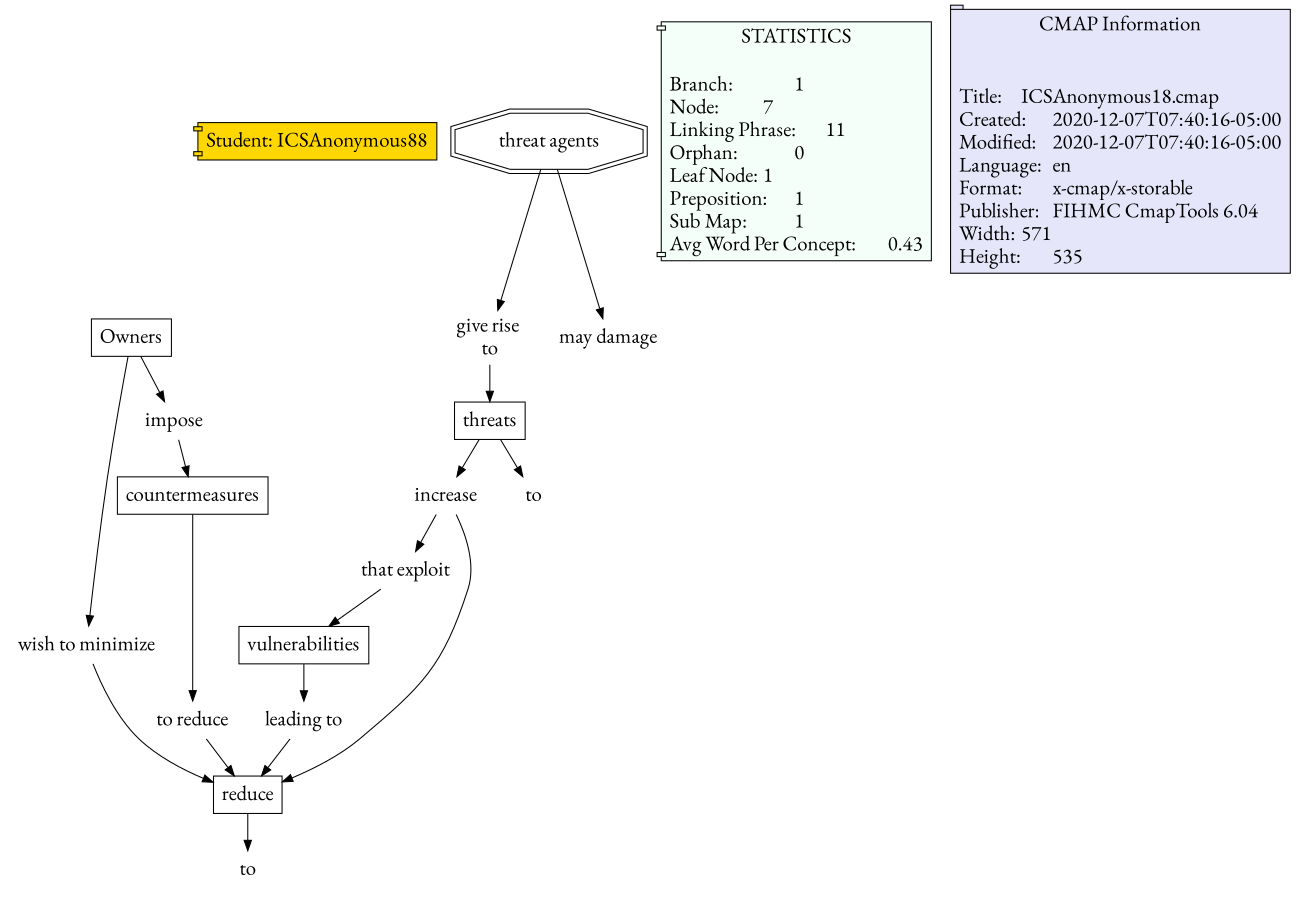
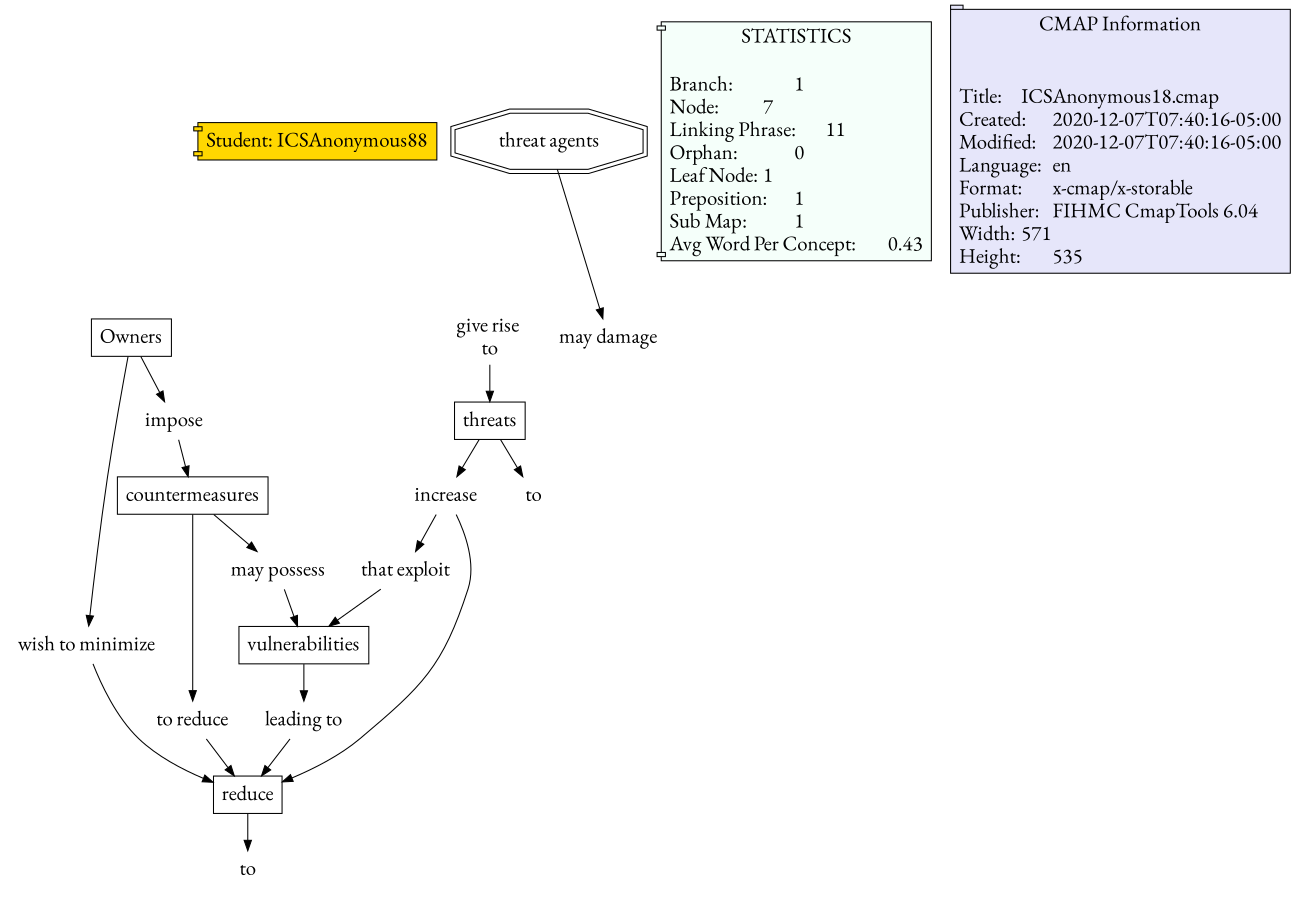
(521, 235) -> none
none -> (278, 570)
